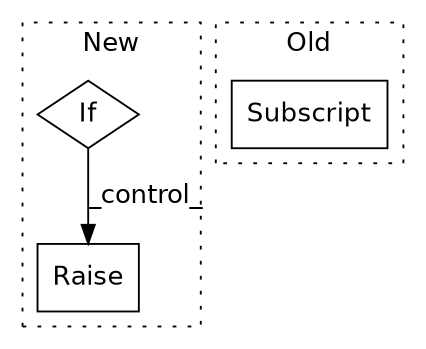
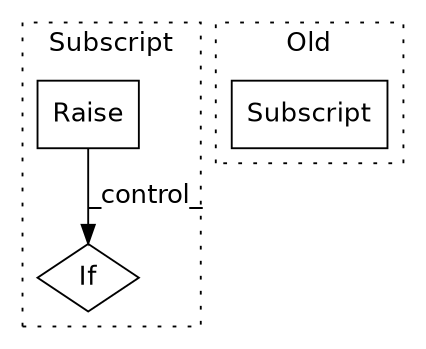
(112, 44) -> (112, 44)
(88, 187) -> (88, 187)
